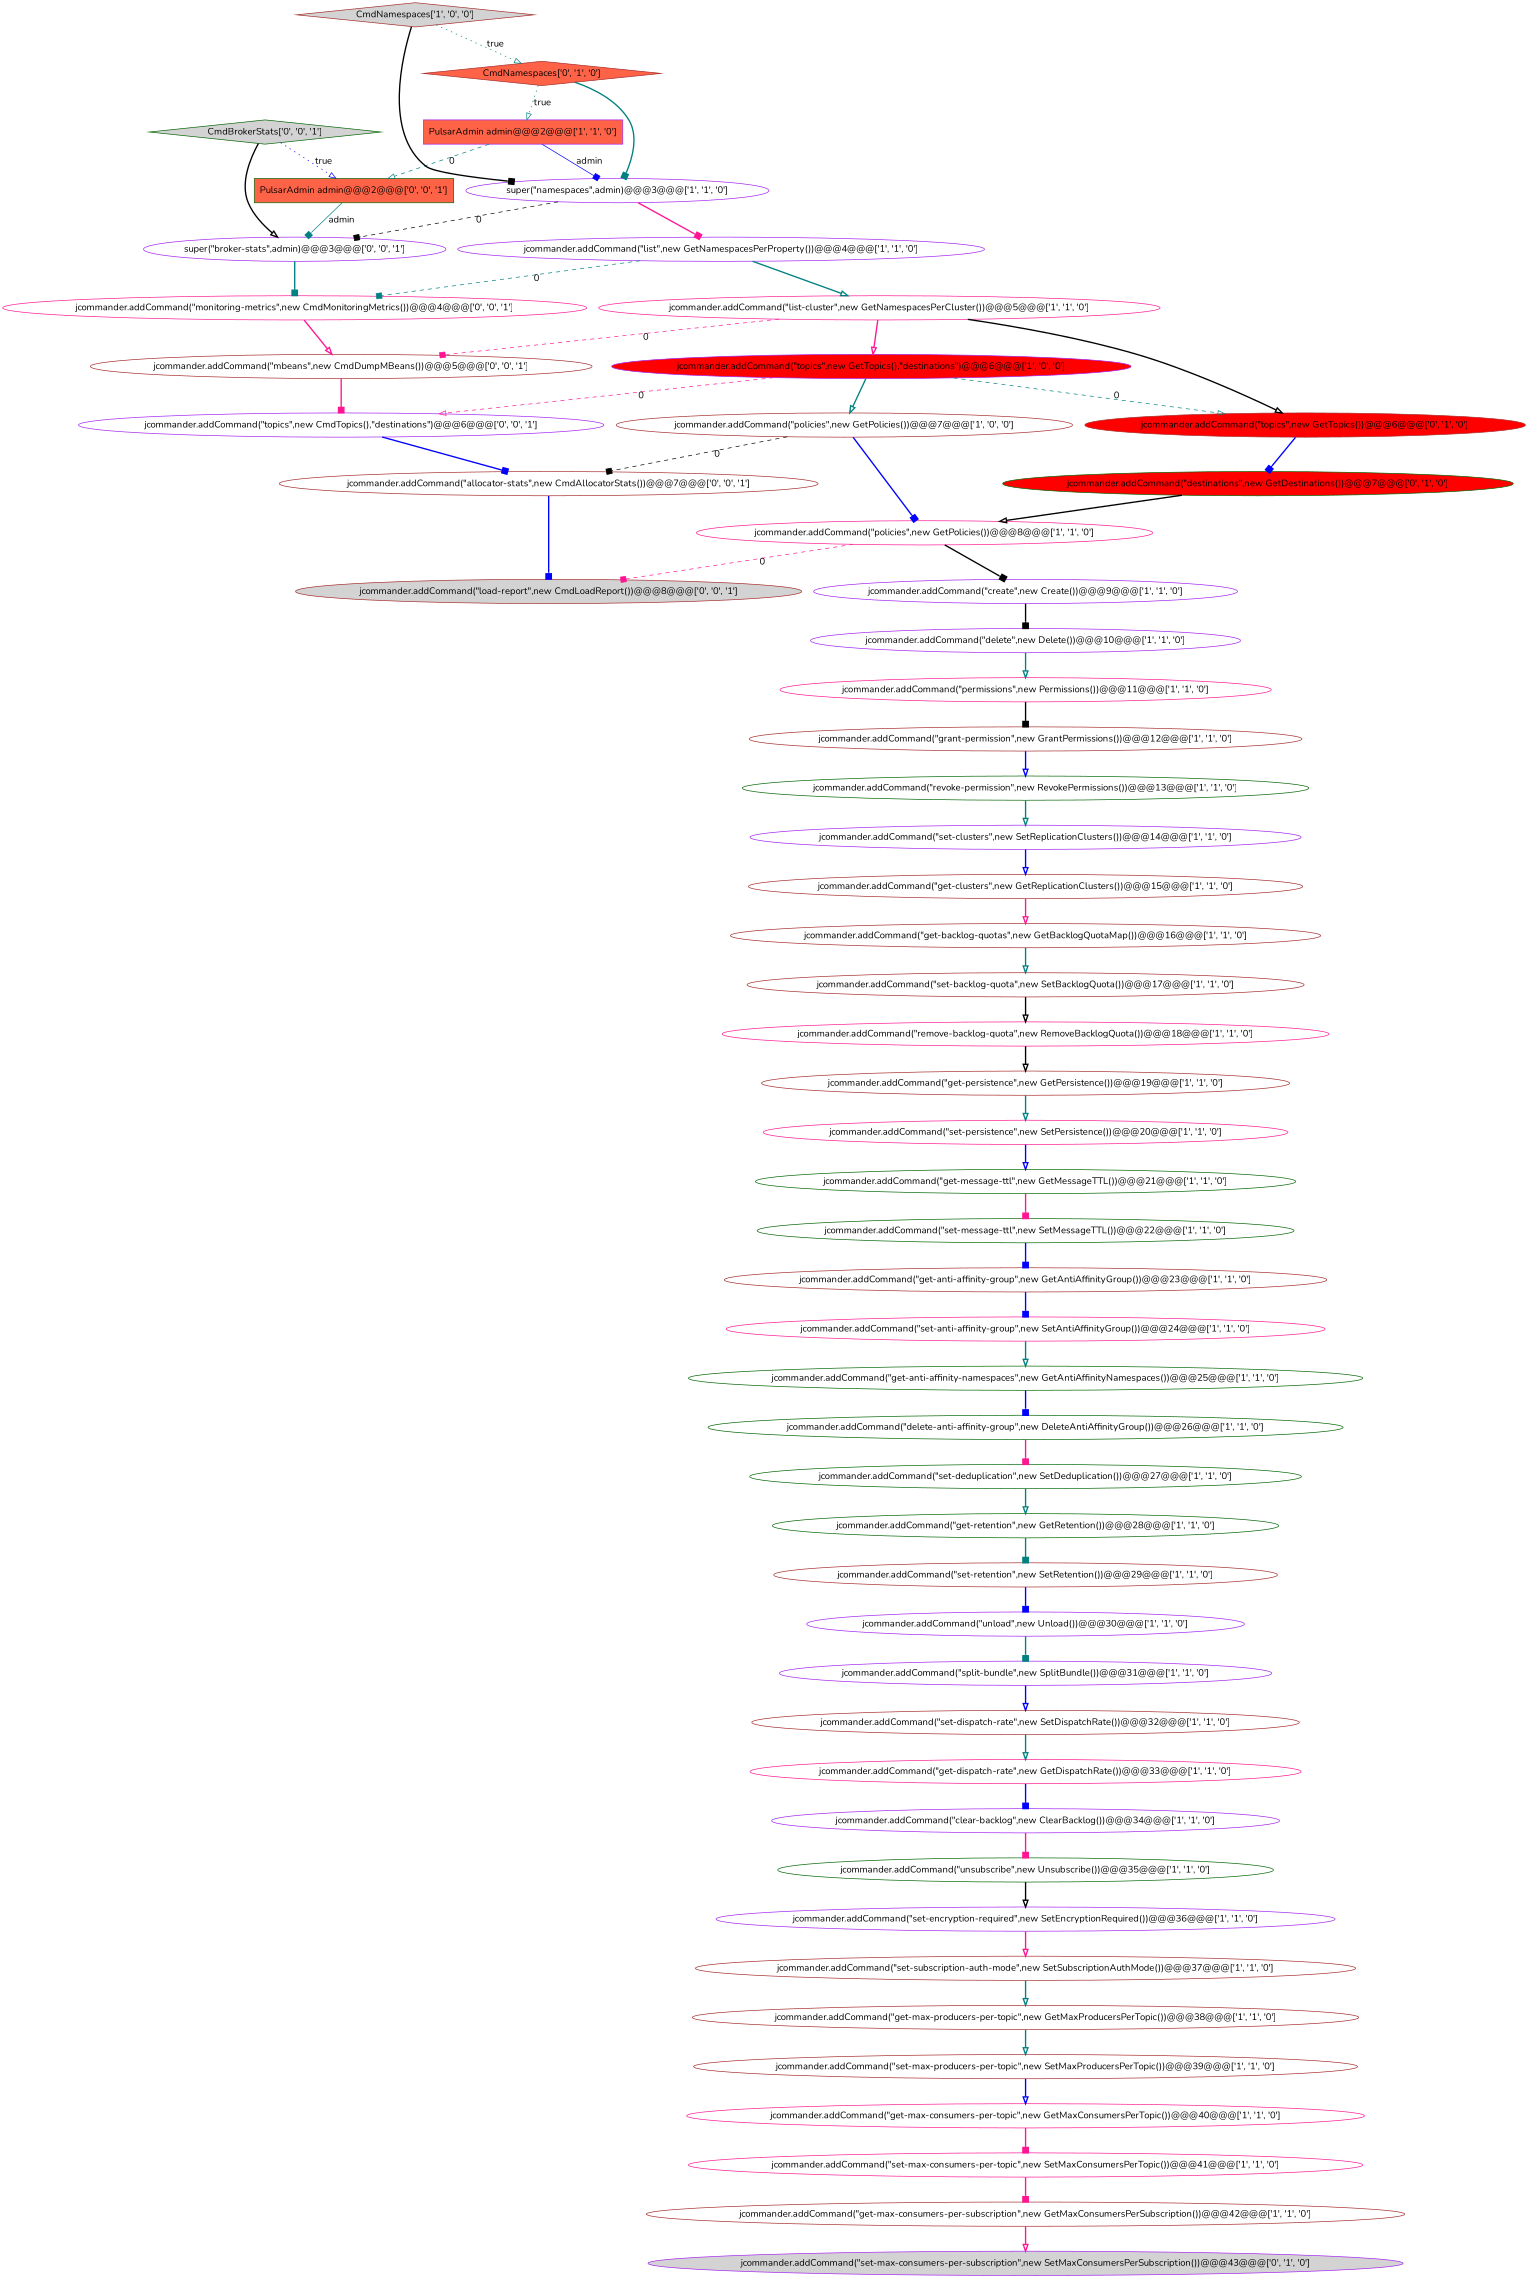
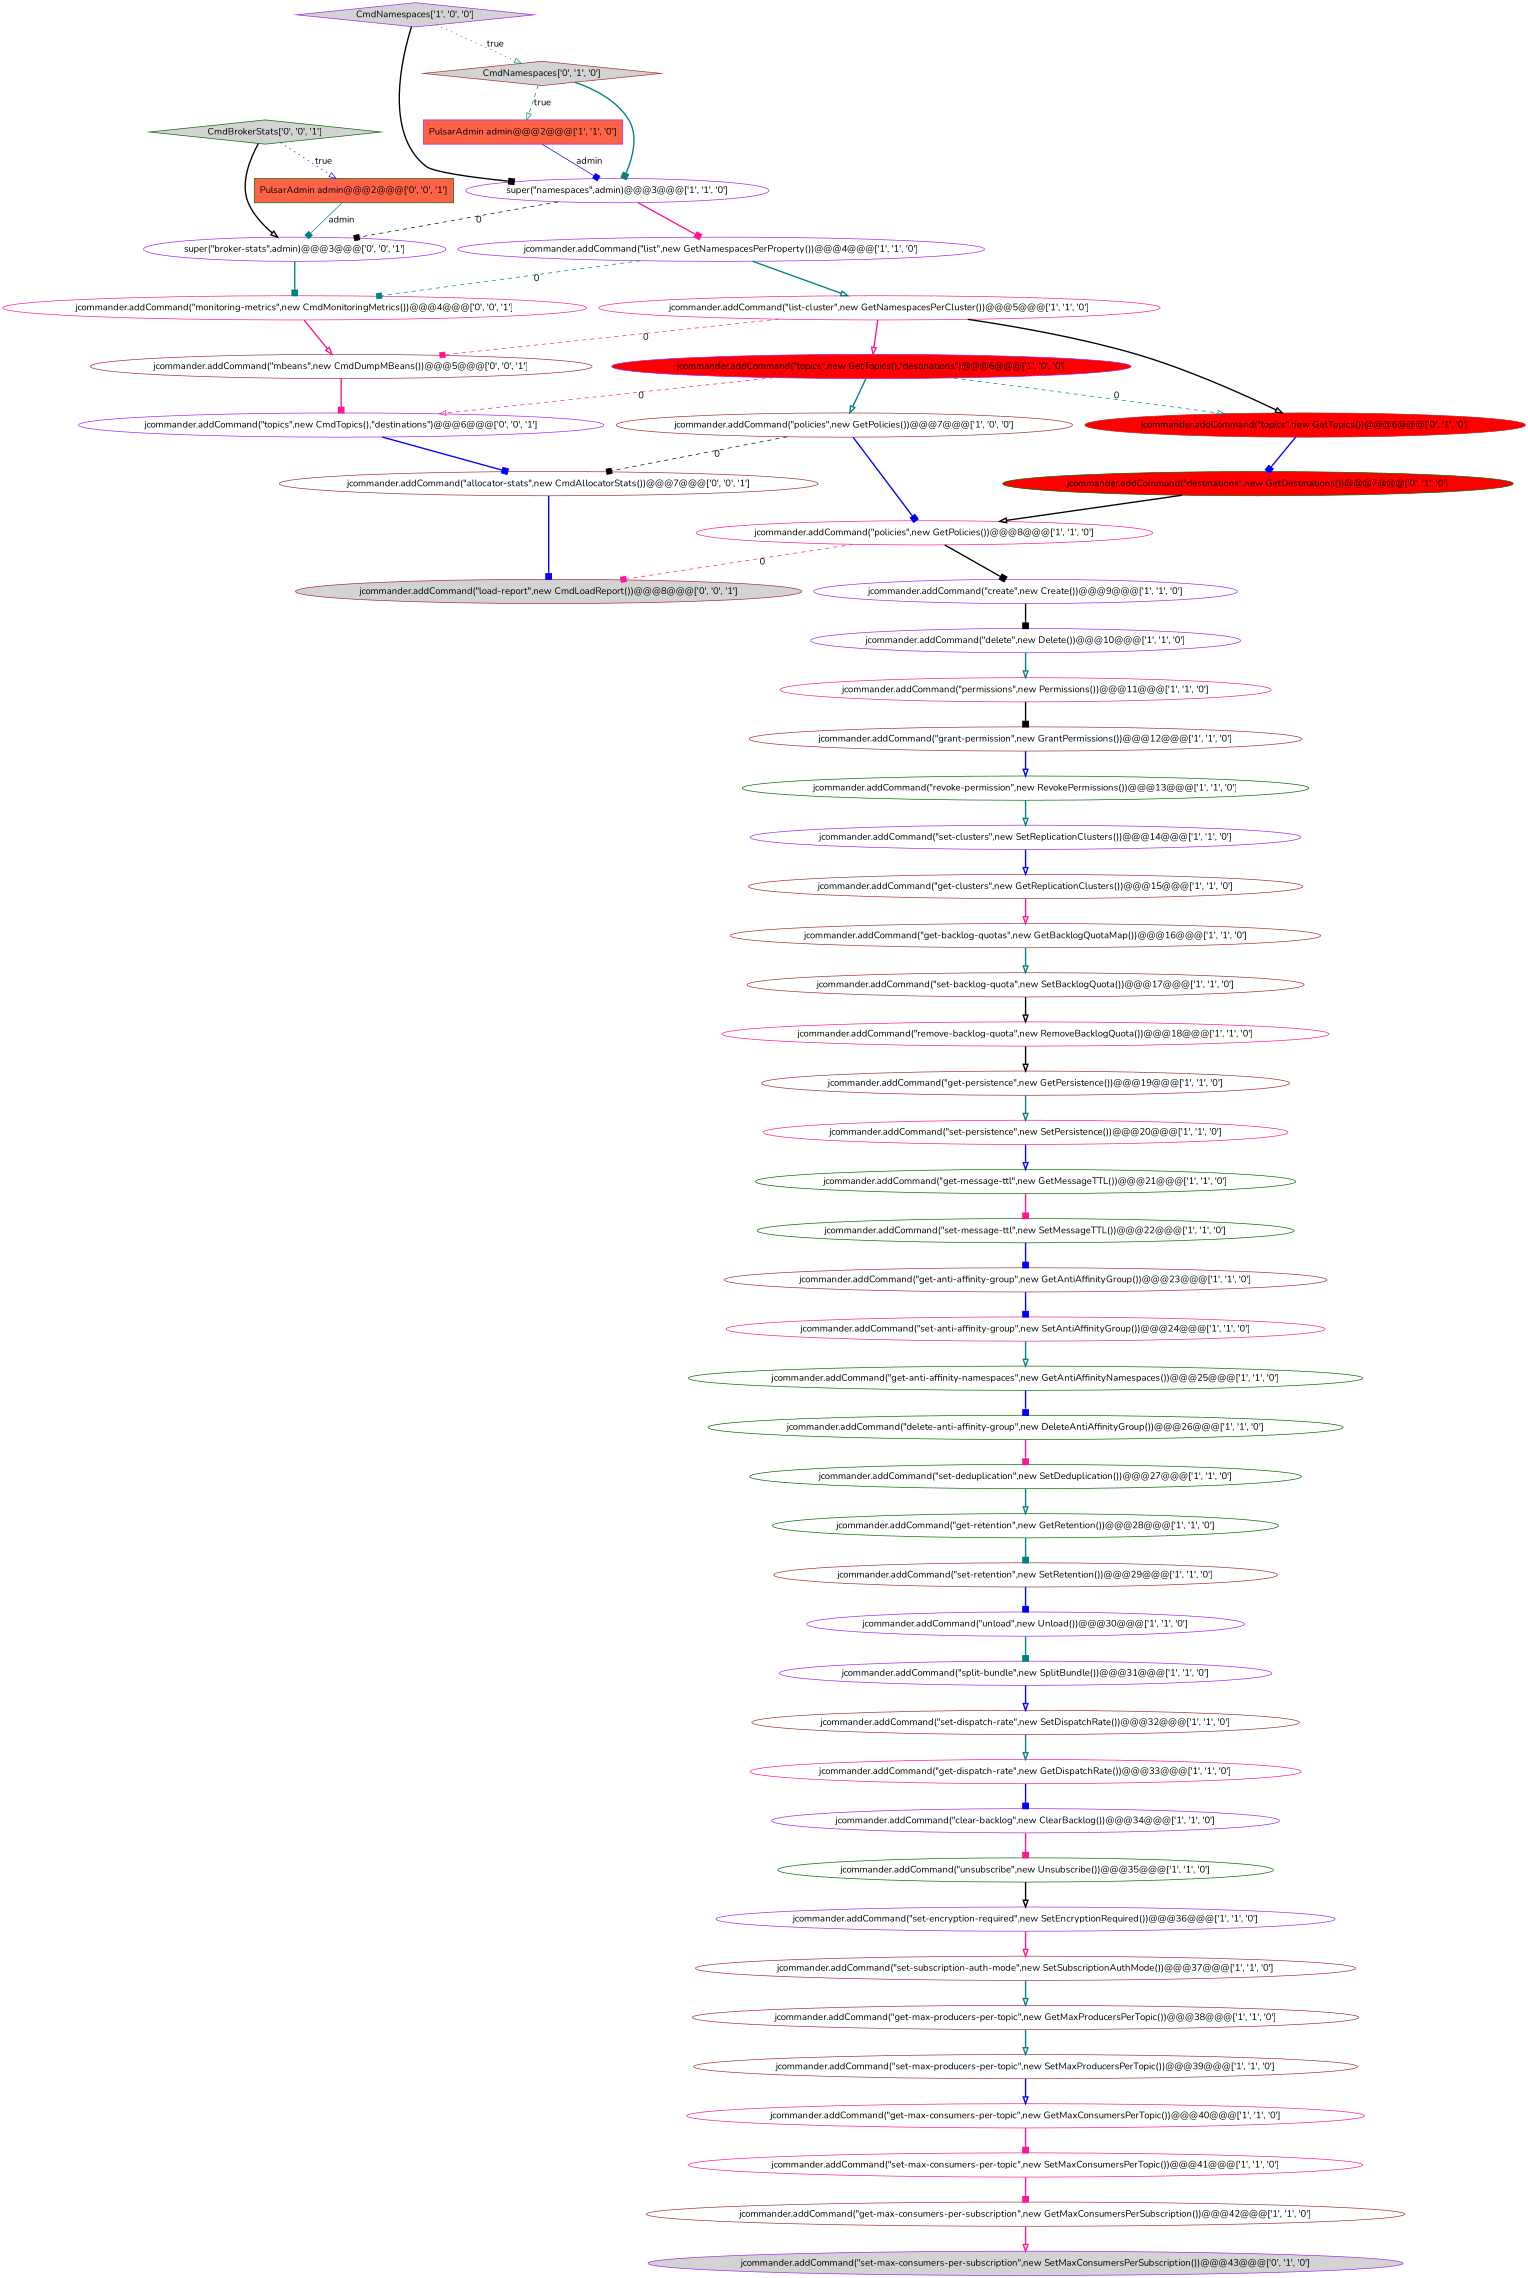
(415, 15) -> (415, 15)
(542, 73) -> (542, 73)
(534, 99) -> (534, 99)
(442, 160) -> none
